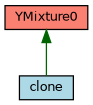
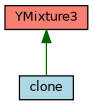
(46, 18) -> (46, 18)
